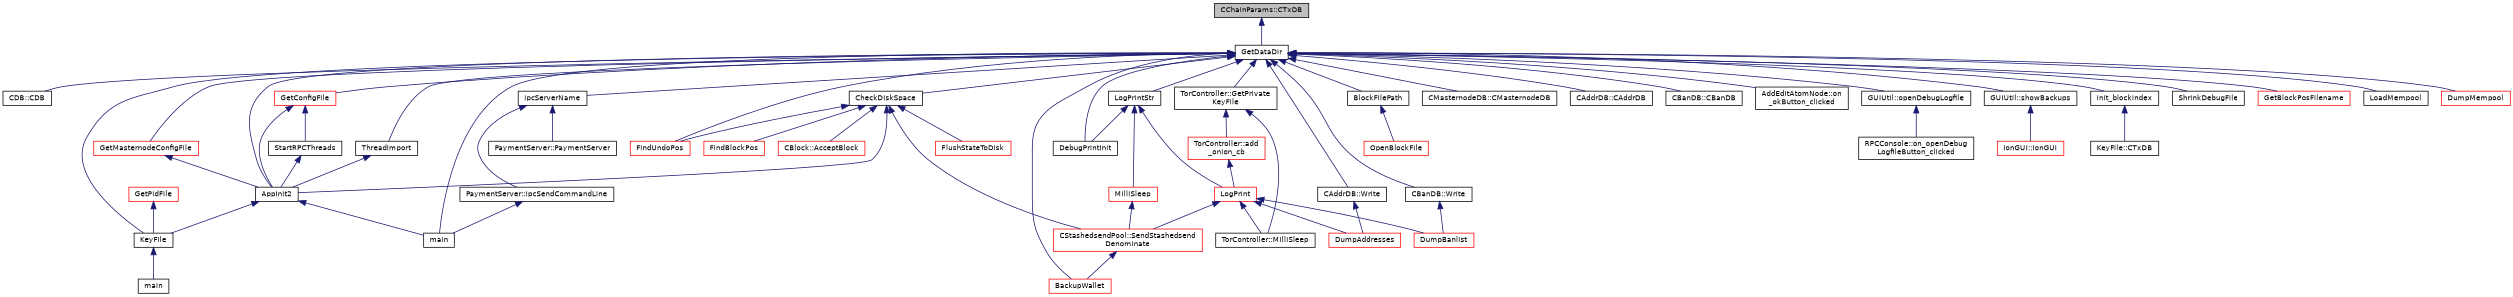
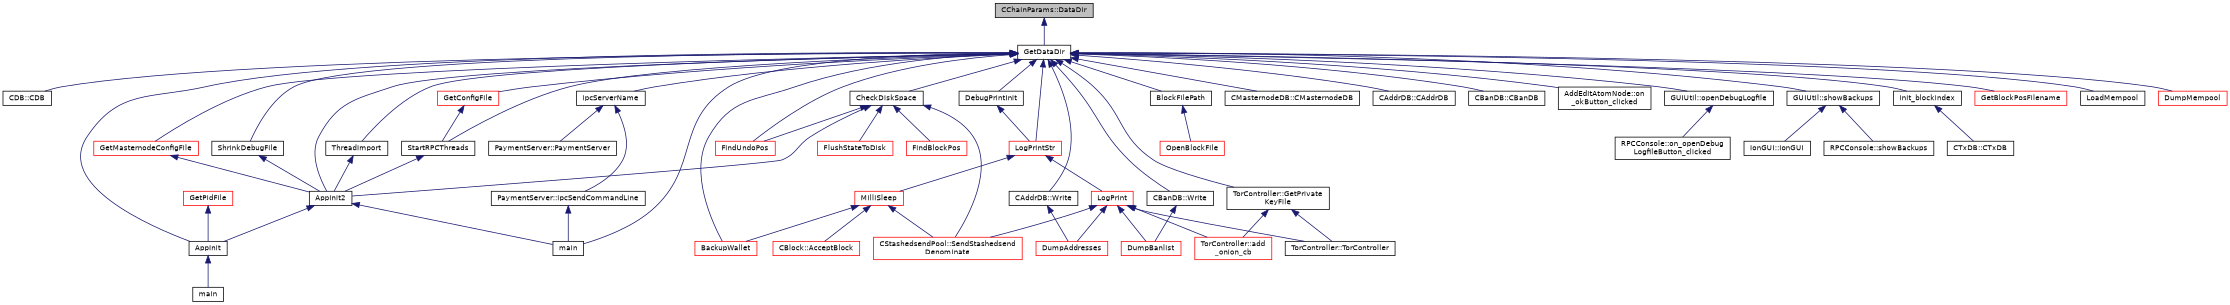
(1262, 10) -> (1044, 10)
none -> (723, 67)
(1135, 98) -> (1035, 148)
(851, 126) -> (845, 226)
(1107, 126) -> (1016, 126)
(260, 144) -> (293, 175)
none -> (1879, 148)
(2031, 148) -> (1777, 148)
(2125, 148) -> (1981, 148)
(1232, 177) -> (1171, 223)
(154, 240) -> (208, 248)
(1265, 240) -> (1340, 248)
(1099, 268) -> (799, 225)
